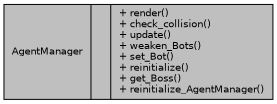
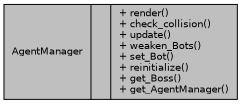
(192, 89) -> (174, 89)
